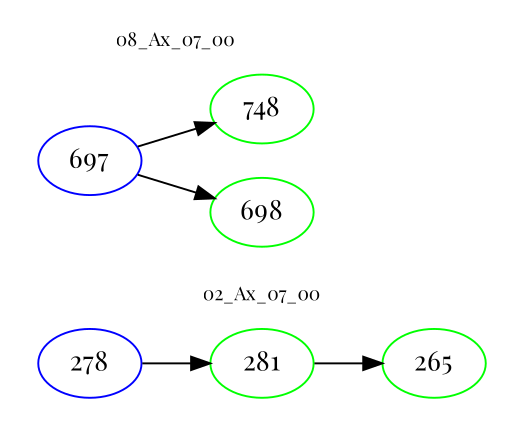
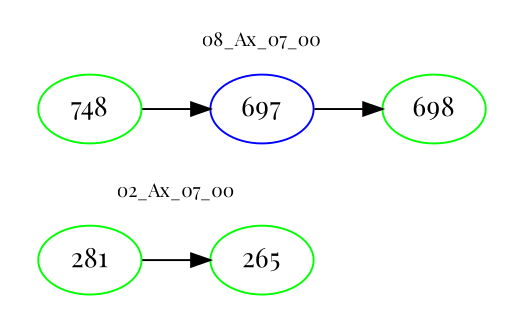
(167, 138) -> (167, 109)
(90, 363) -> none
